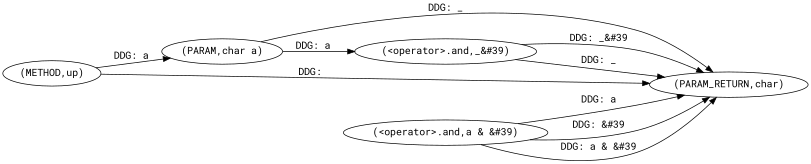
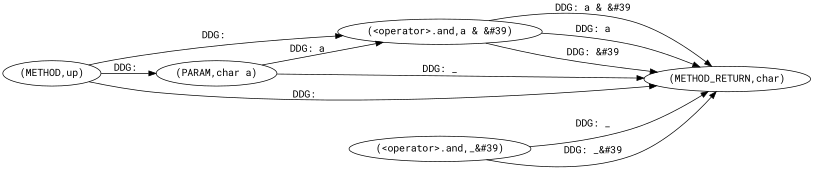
none -> (212, 46)
(315, 52) -> (319, 54)
(131, 56) -> (128, 68)
(729, 85) -> (727, 79)
